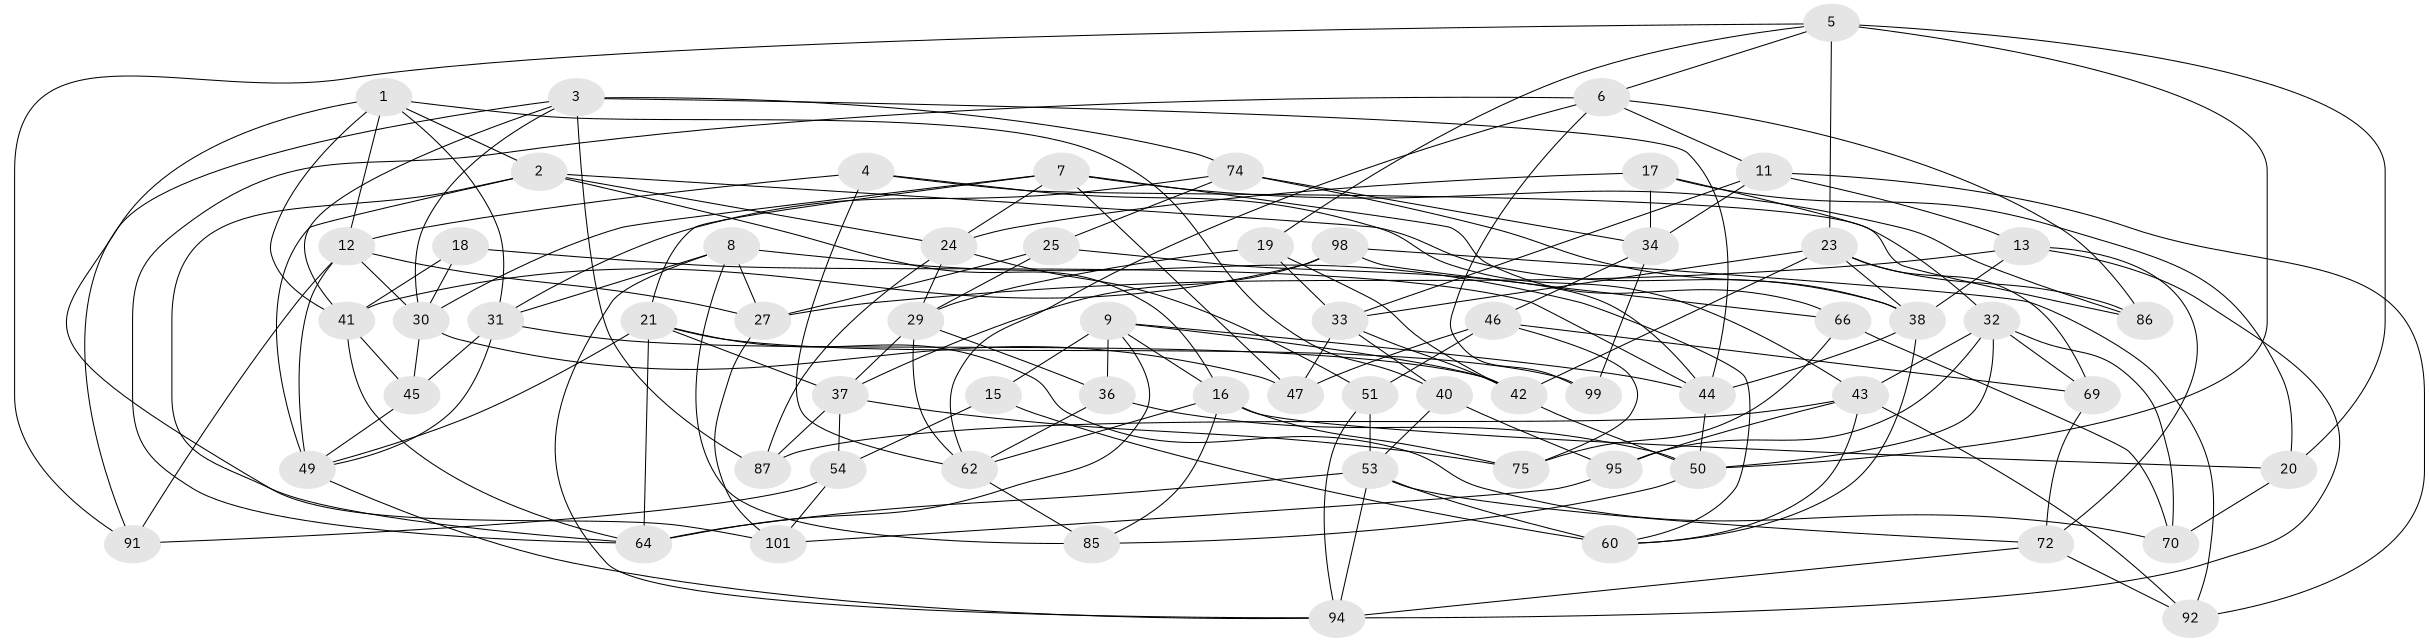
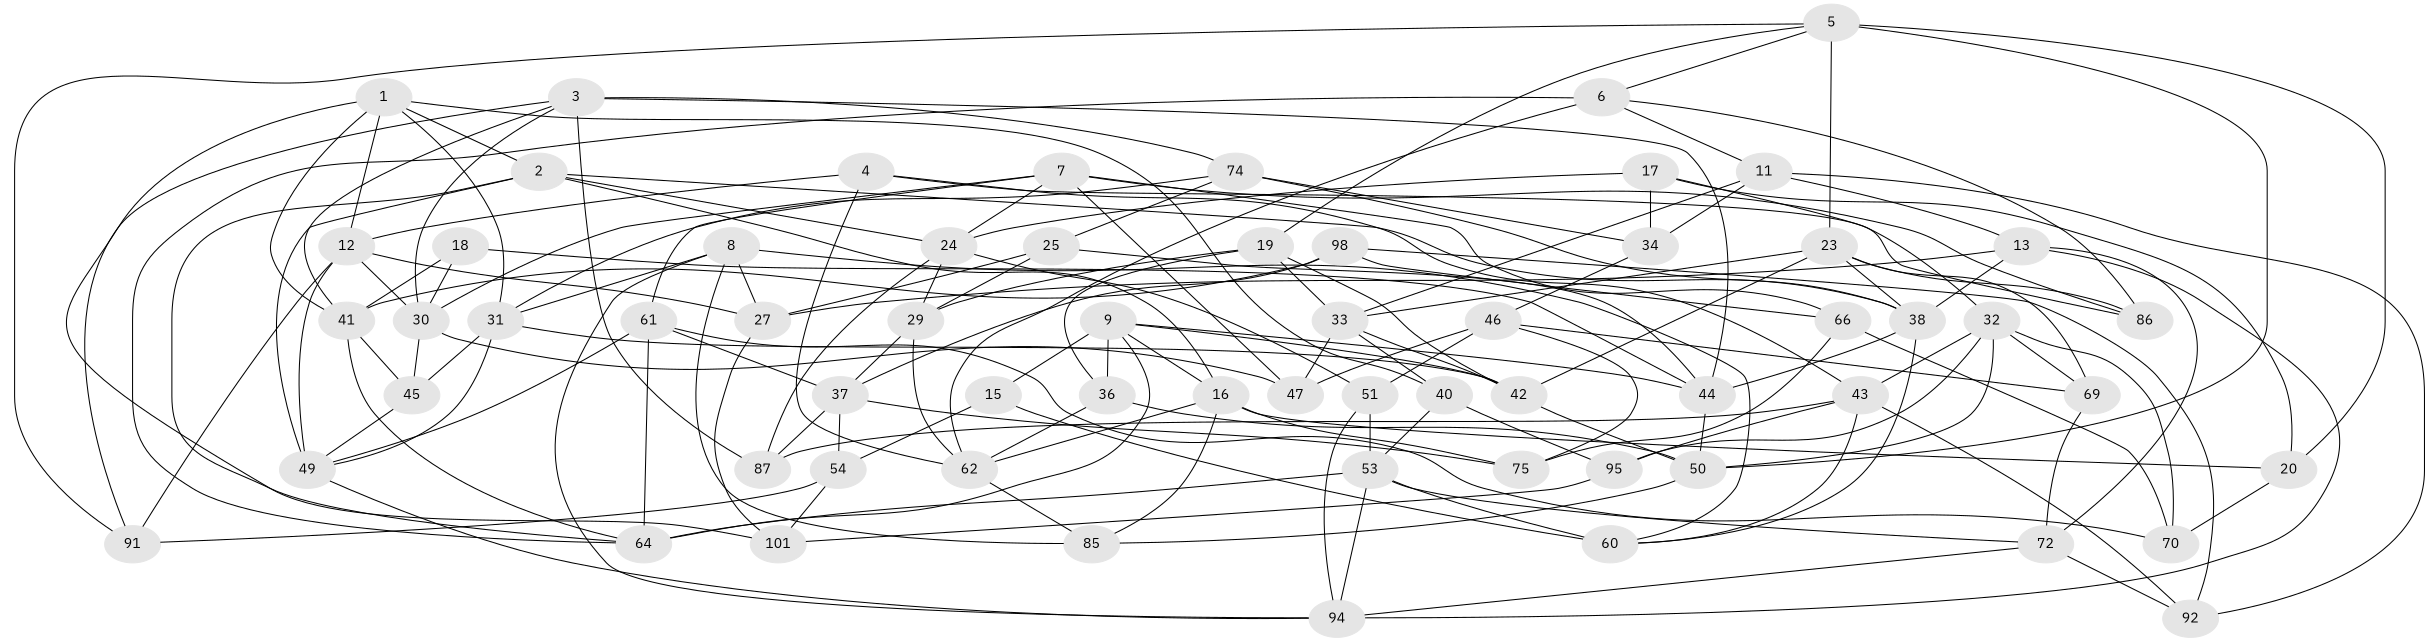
(649, 321) -> (649, 321)
(1012, 357) -> (1066, 314)
(1594, 395) -> none
